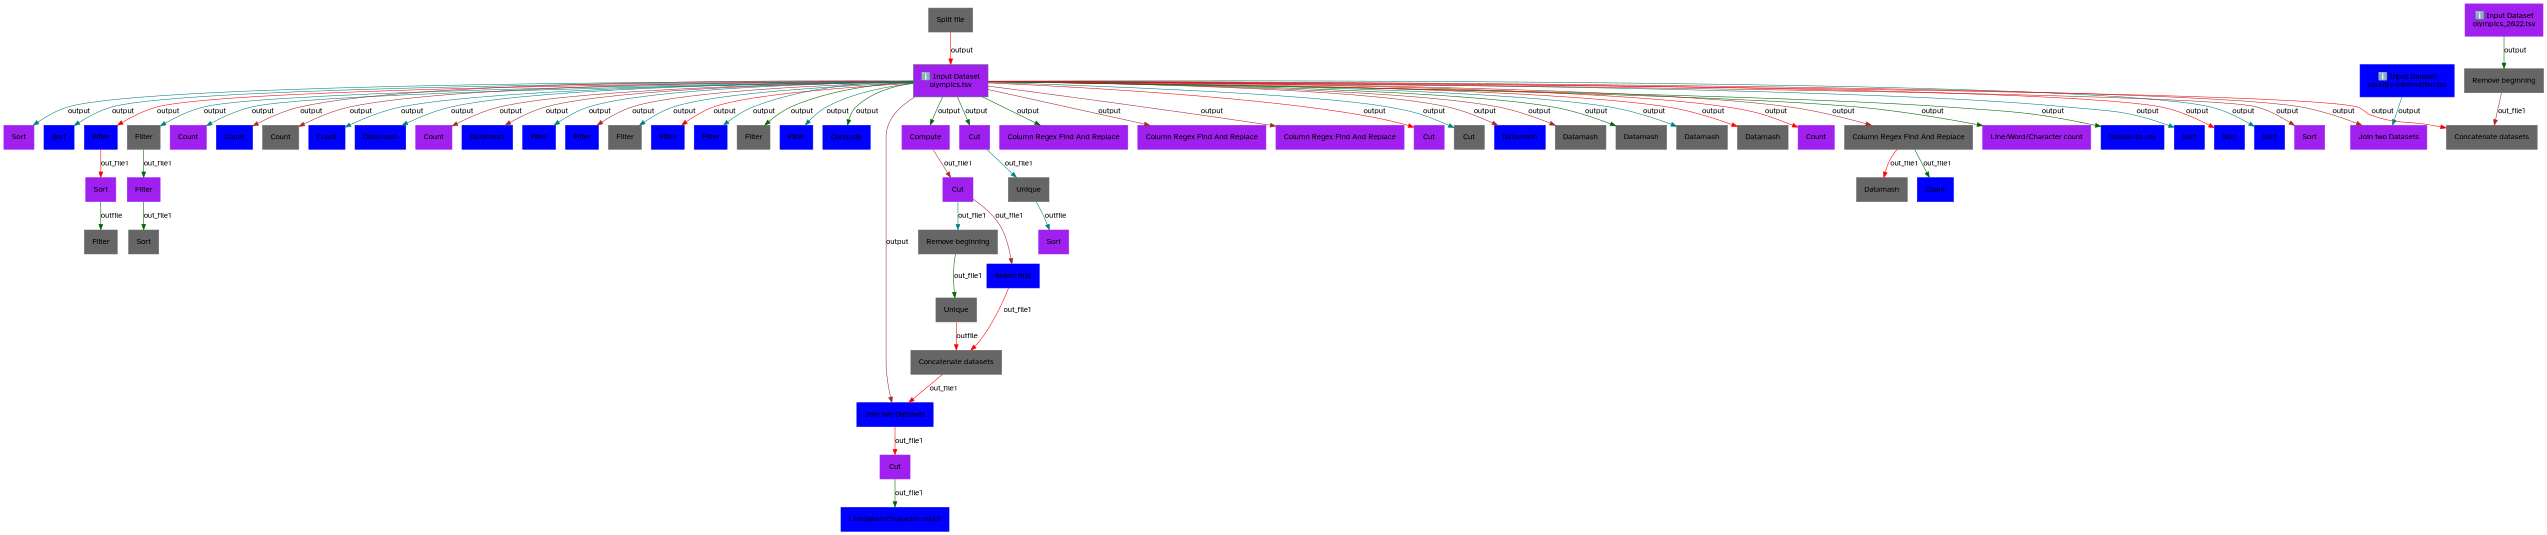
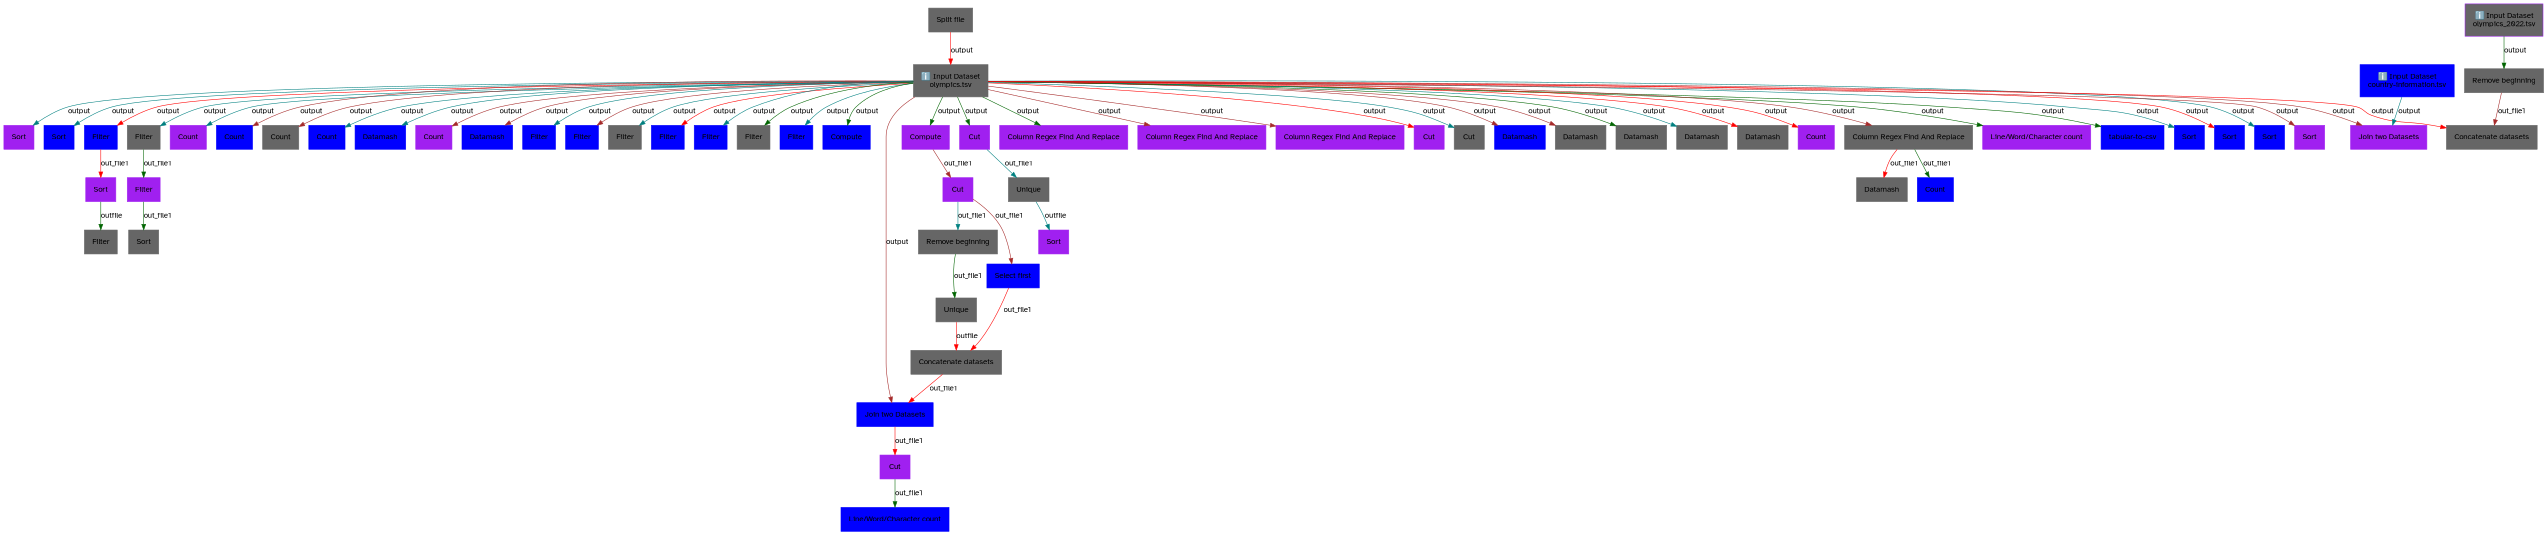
(2504, 20) -> (2504, 20)
(951, 81) -> (951, 81)
